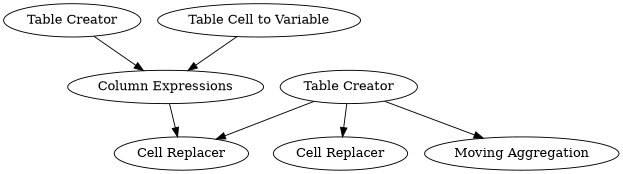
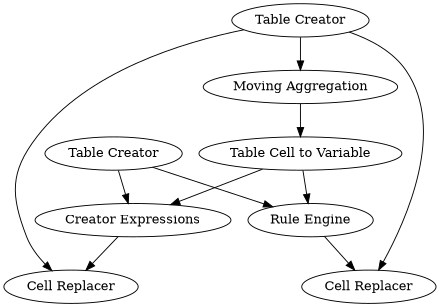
(166, 87) -> (133, 220)
none -> (300, 116)
none -> (311, 220)
